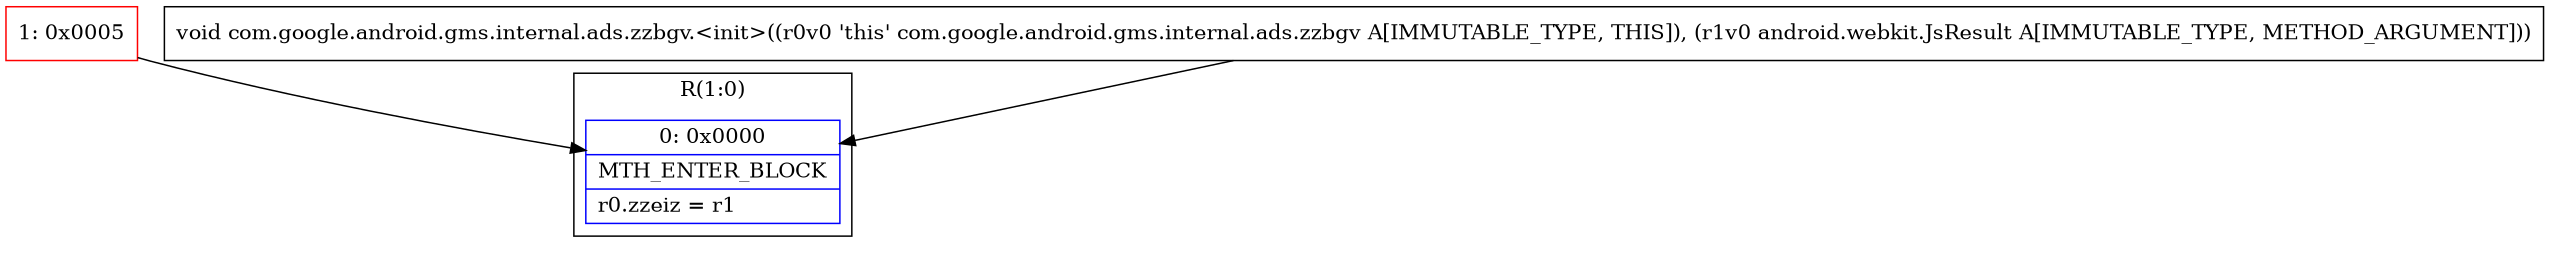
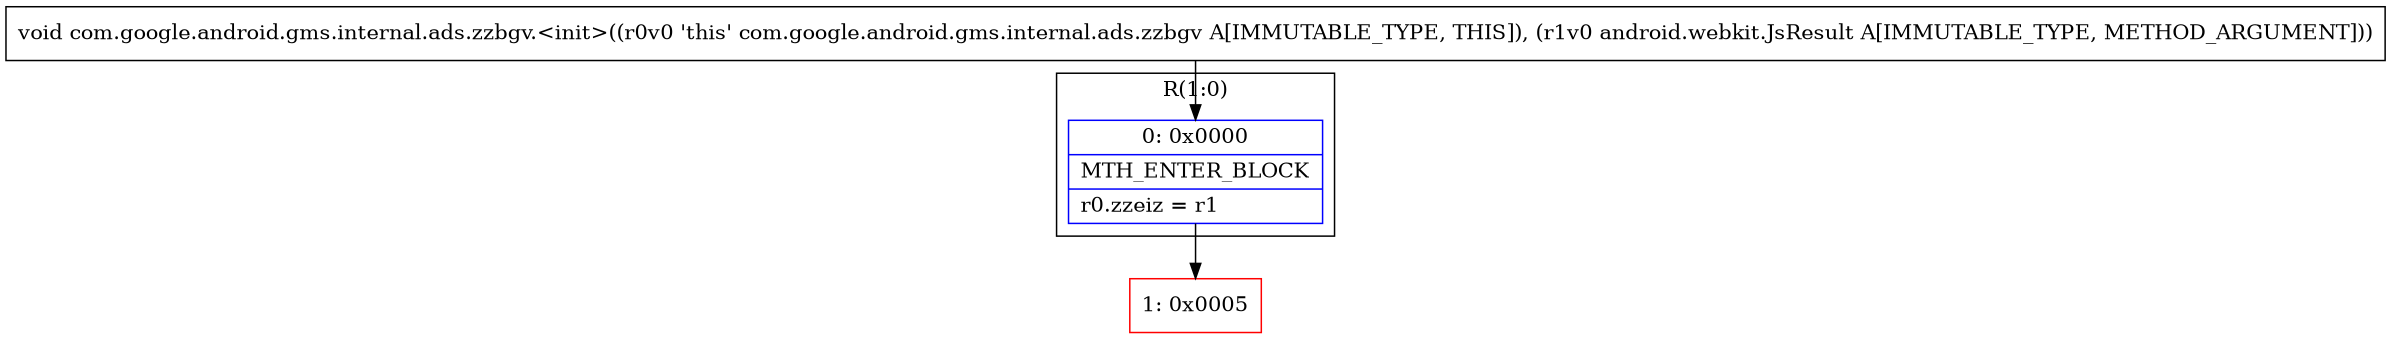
(353, 108) -> (1196, 245)
